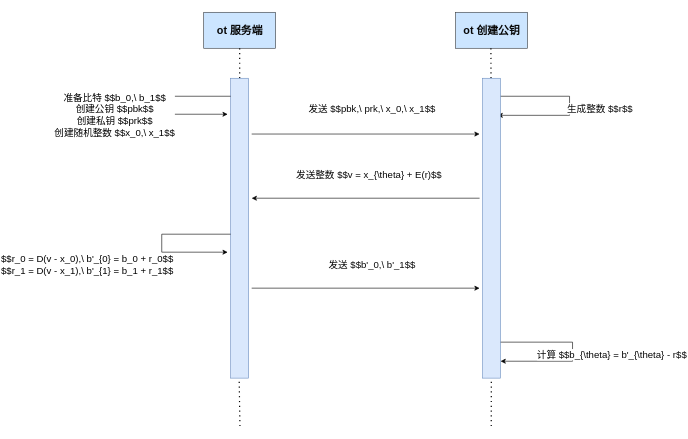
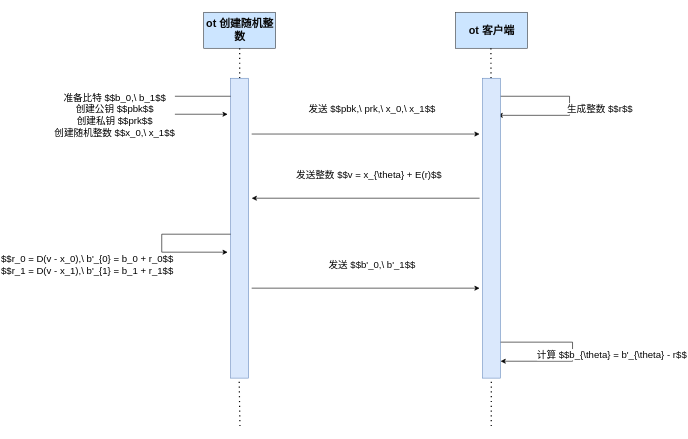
(240, 30) -> (240, 30)
(492, 30) -> (492, 30)
